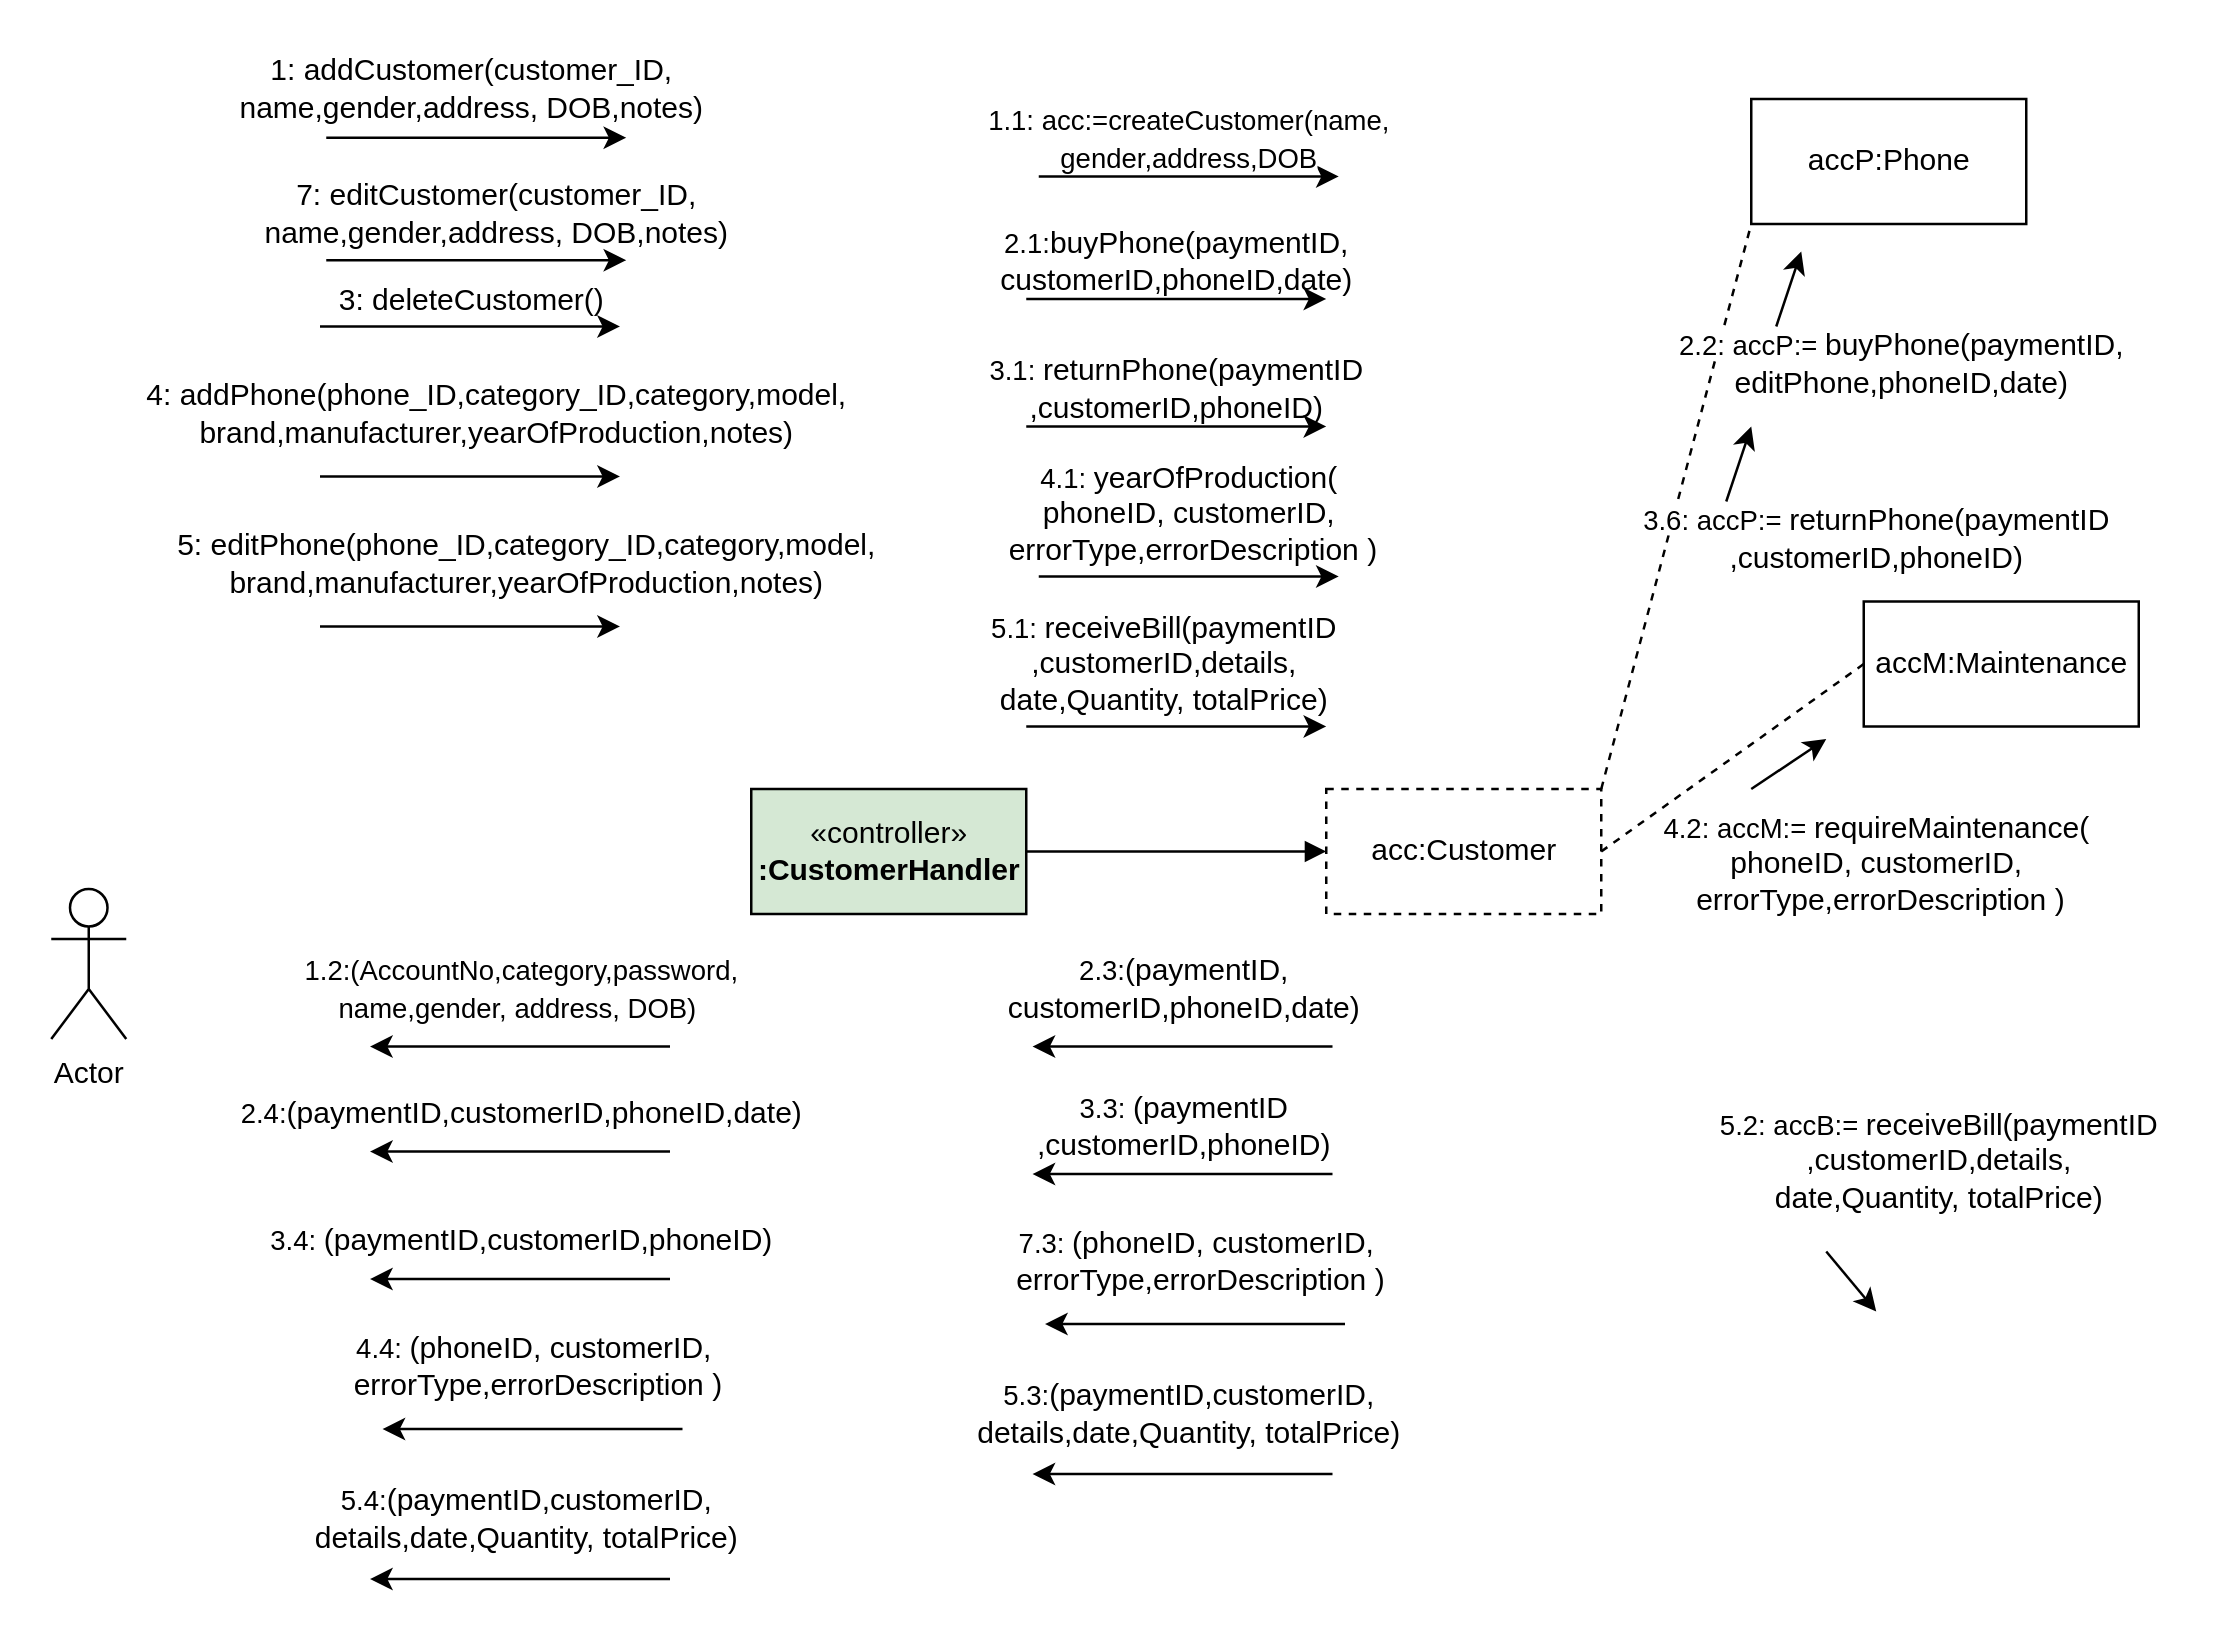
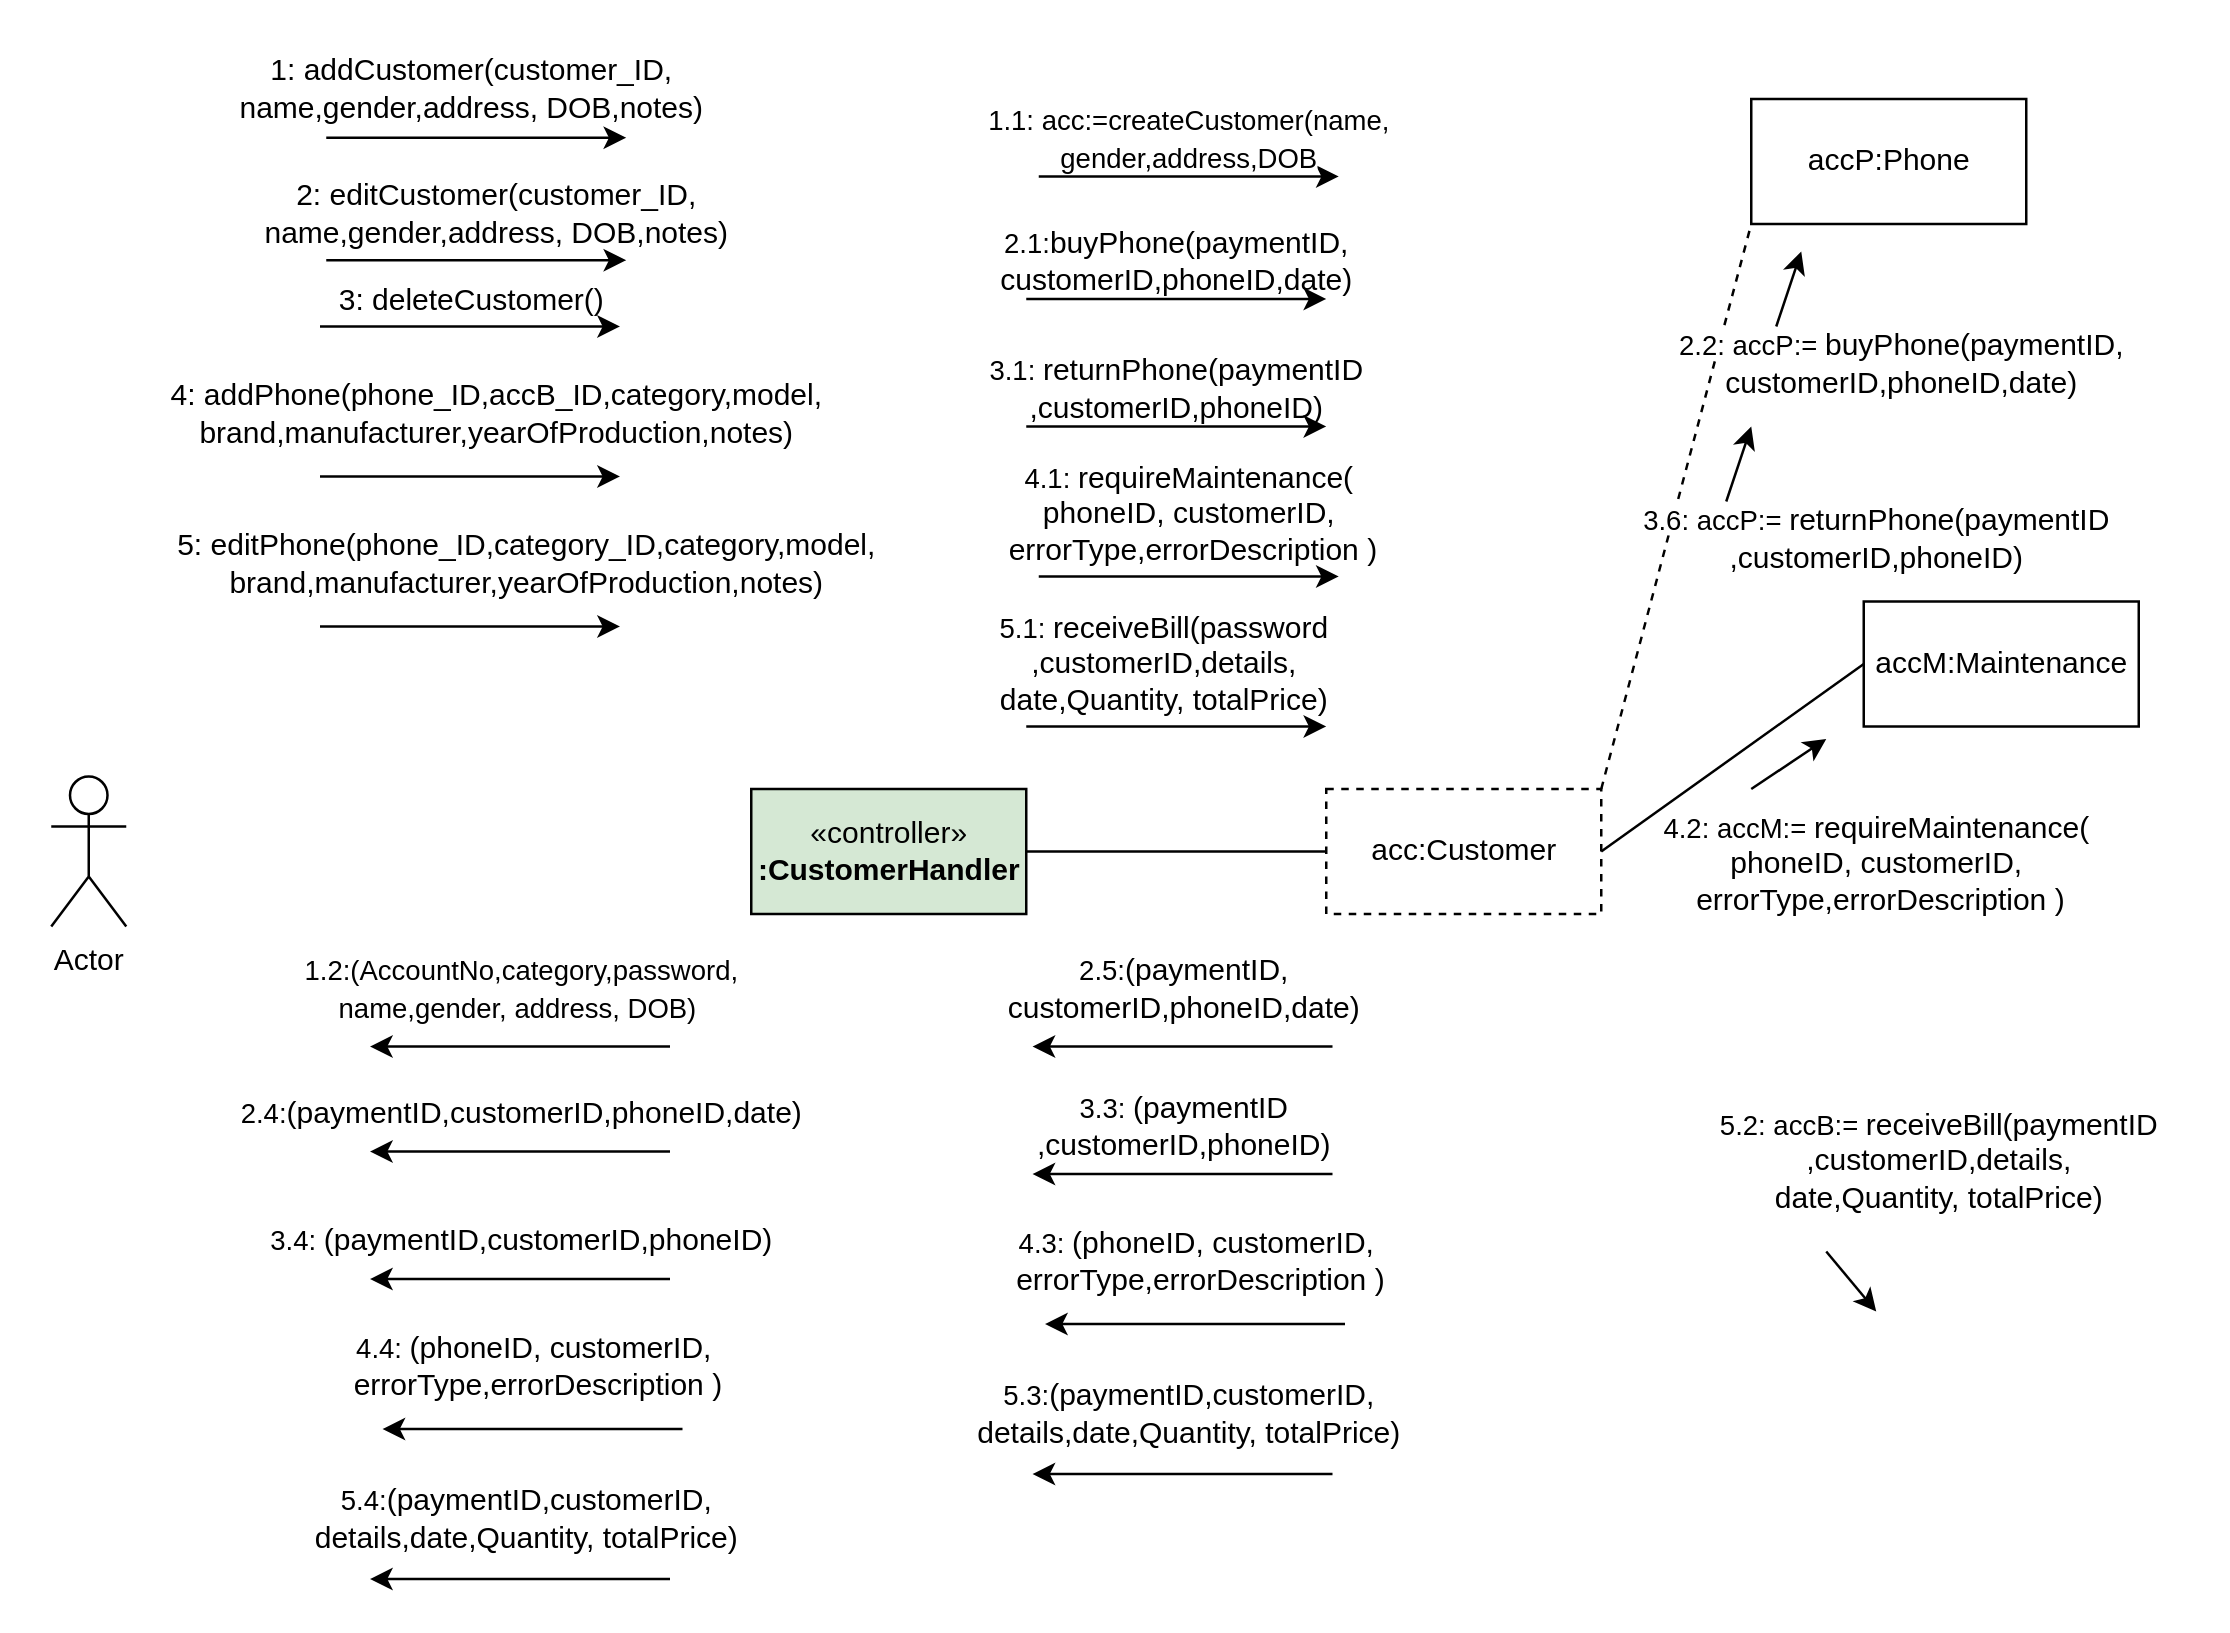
(498, 214) -> (498, 214)
(1903, 364) -> (1903, 364)
(498, 414) -> (498, 414)
(1190, 514) -> (1190, 514)
(1165, 664) -> (1165, 664)
(1732, 758) -> (1732, 758)
(1304, 851) -> (1313, 851)
(89, 964) -> (89, 851)
(1185, 989) -> (1185, 989)
(1198, 1261) -> (1198, 1261)
